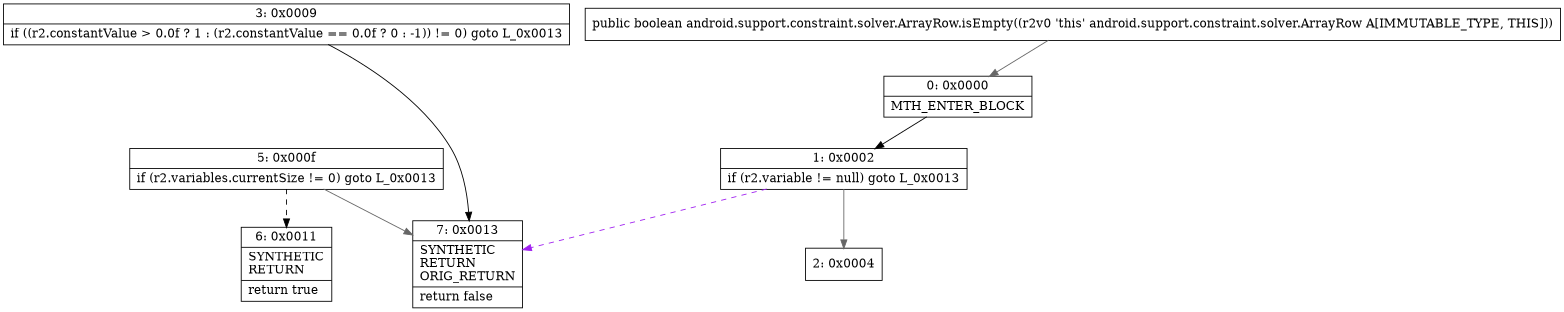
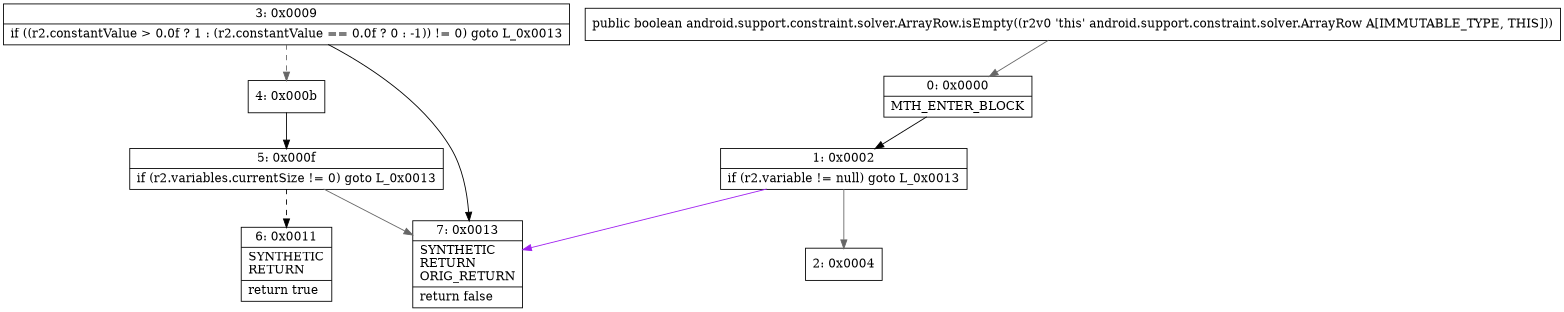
none -> (287, 97)
(649, 218) -> (649, 218)
